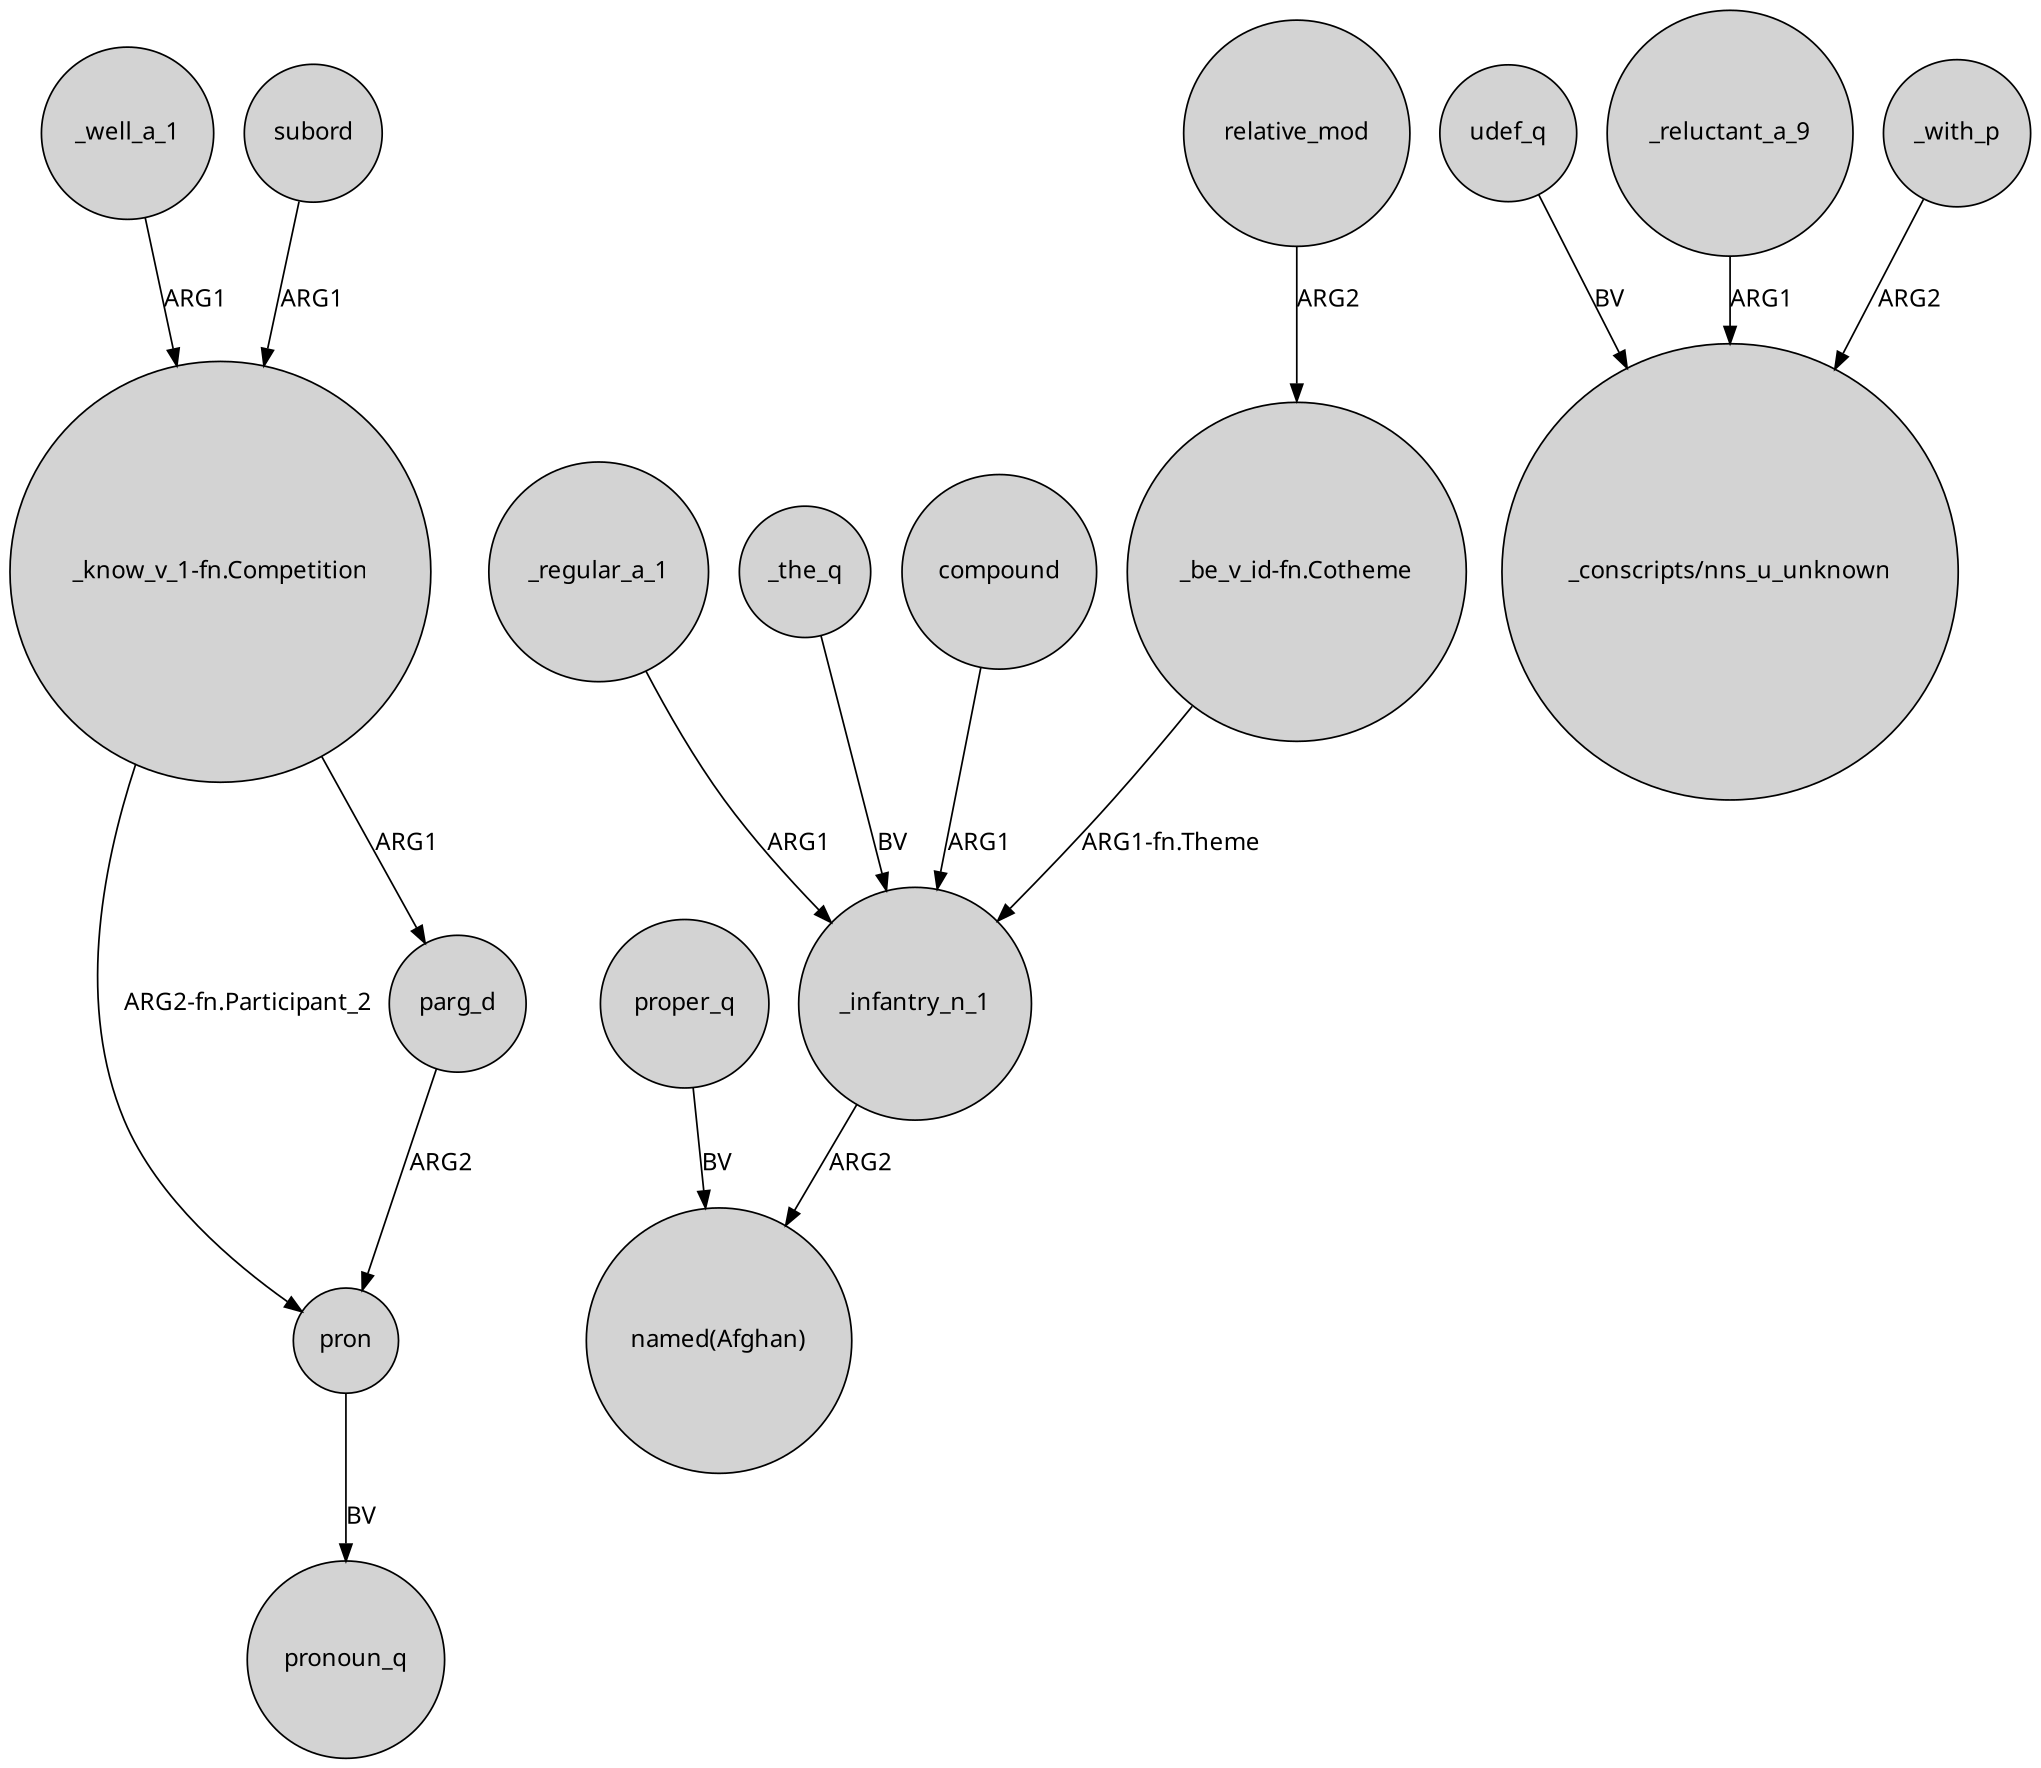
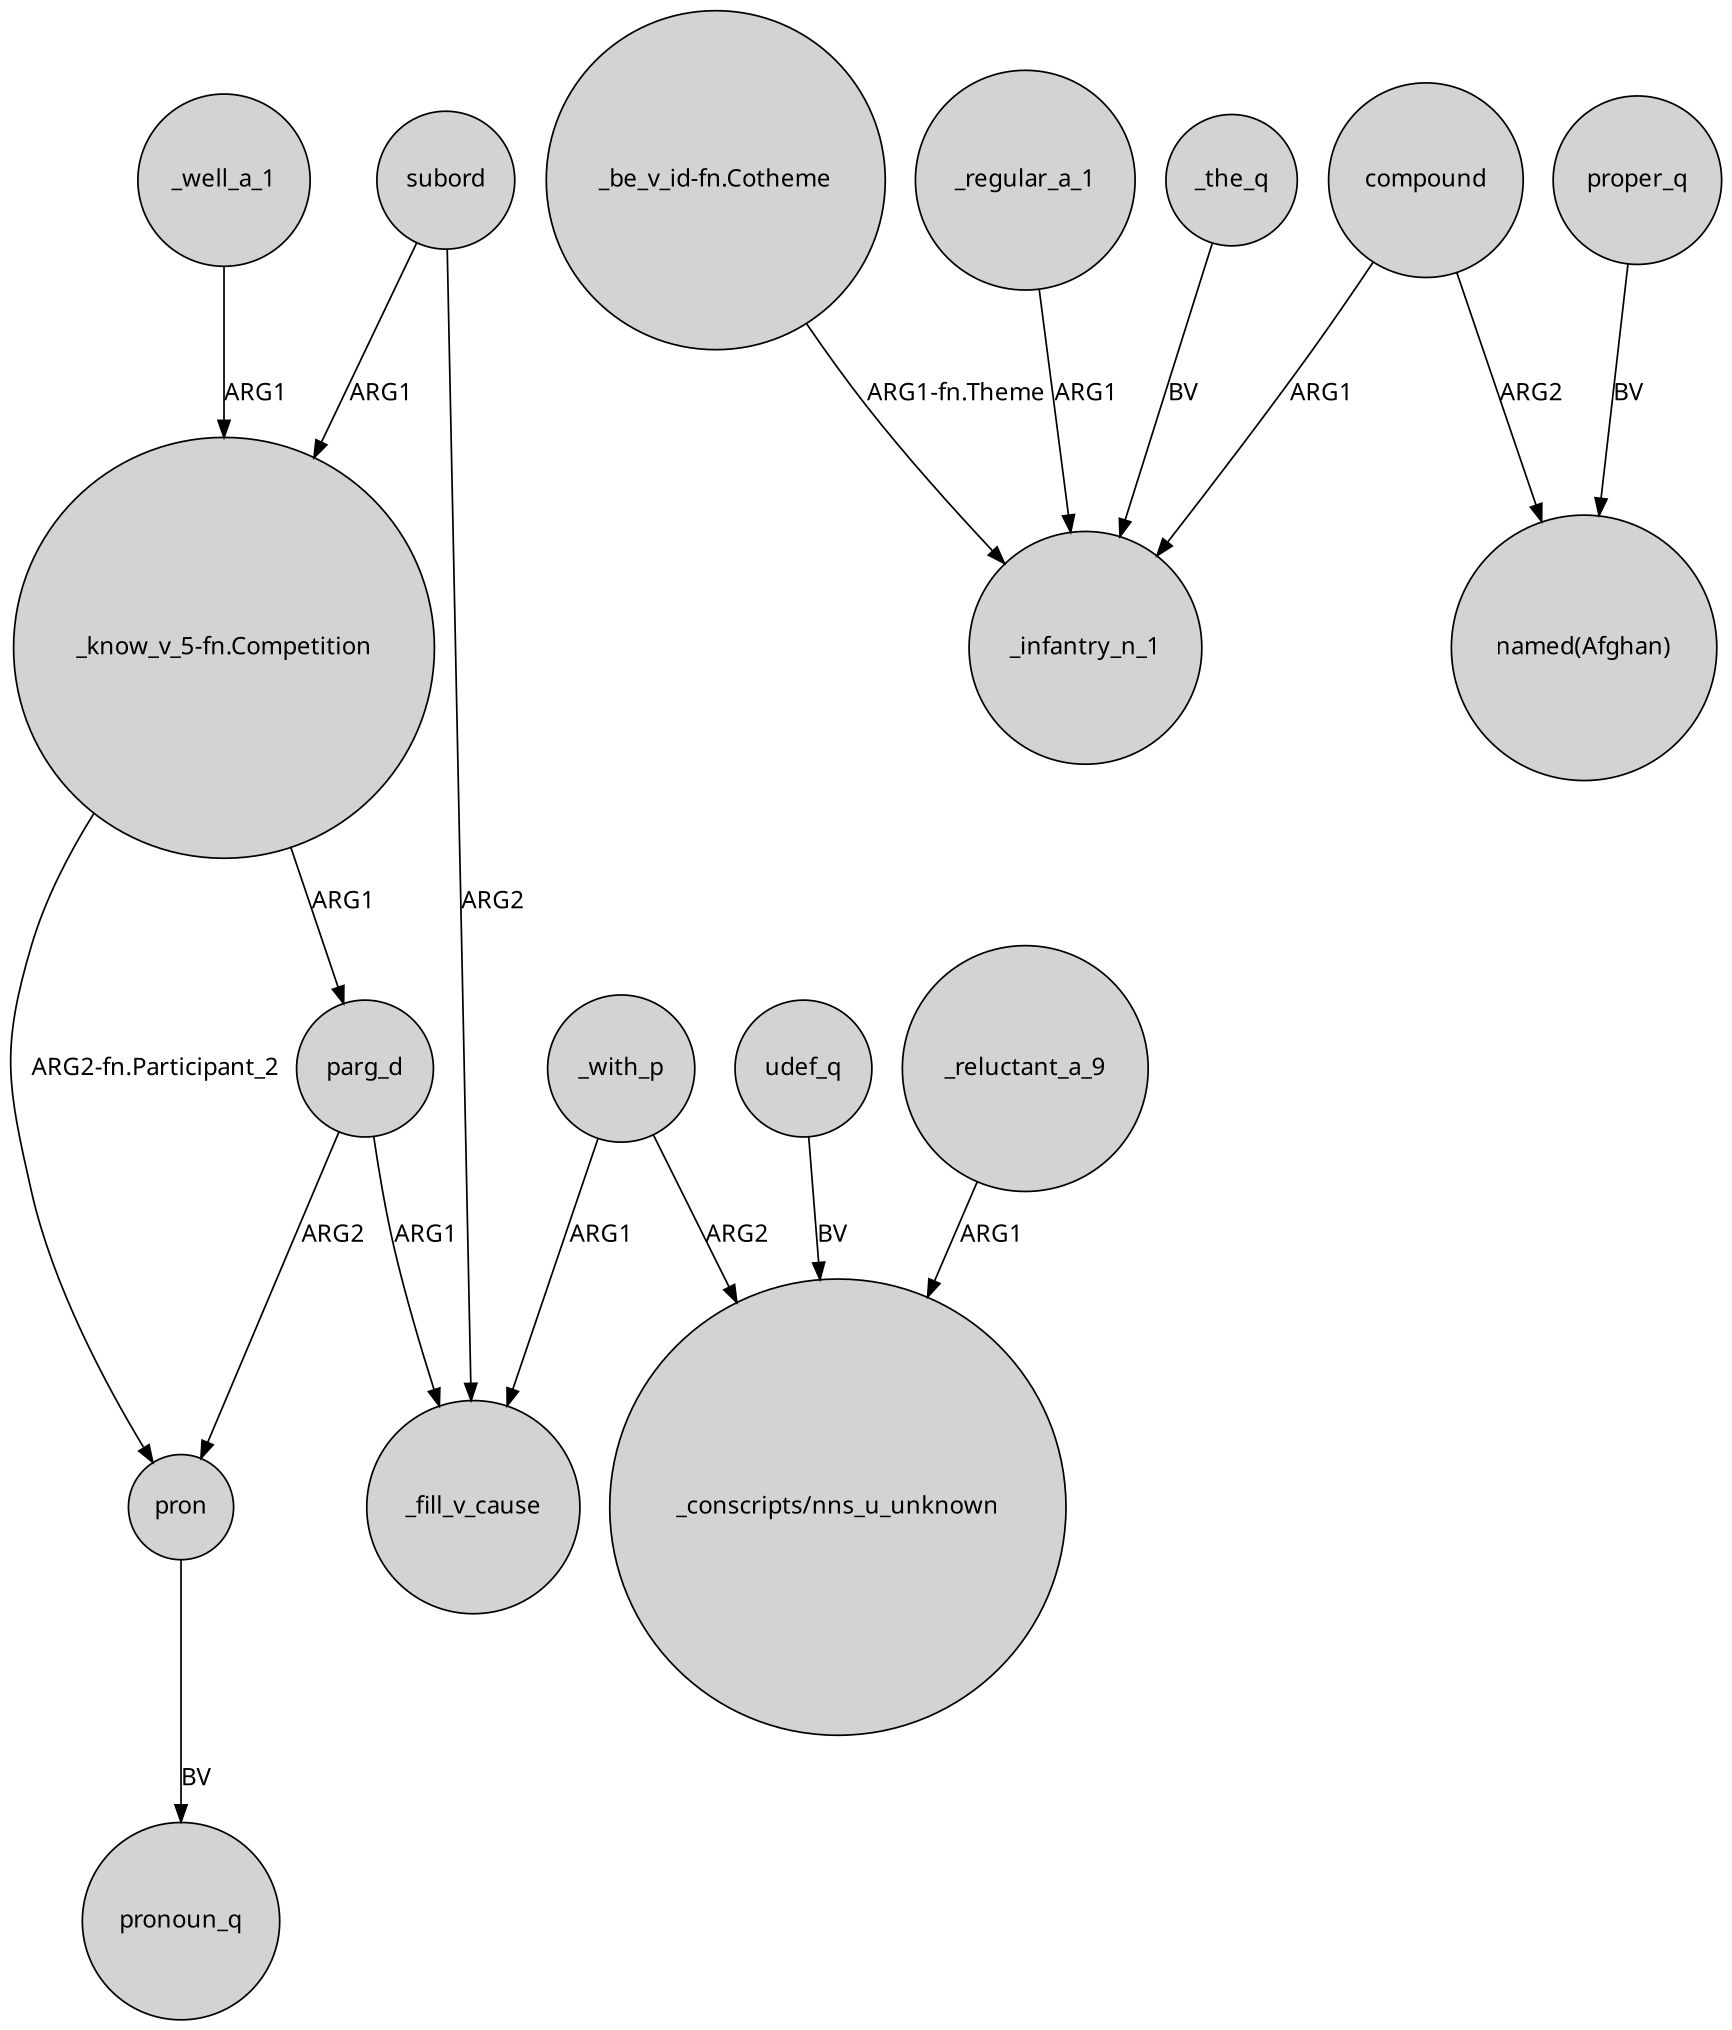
(1297, 133) -> none
(220, 572) -> (224, 648)
(826, 1158) -> (1496, 389)
none -> (473, 1507)
